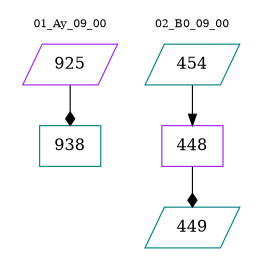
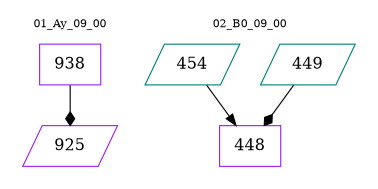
(70, 99) -> (70, 99)
(70, 146) -> (70, 65)
(192, 180) -> (283, 100)
